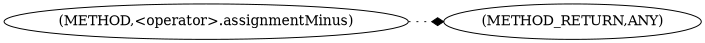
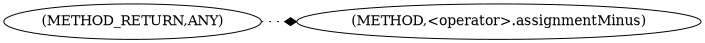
(420, 22) -> (273, 22)
